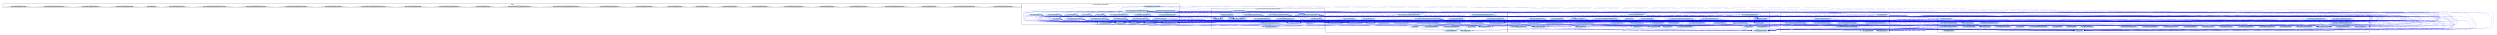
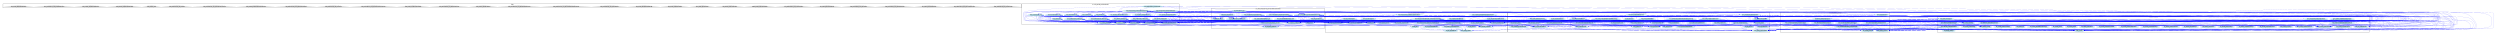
none -> (2107, 27)
